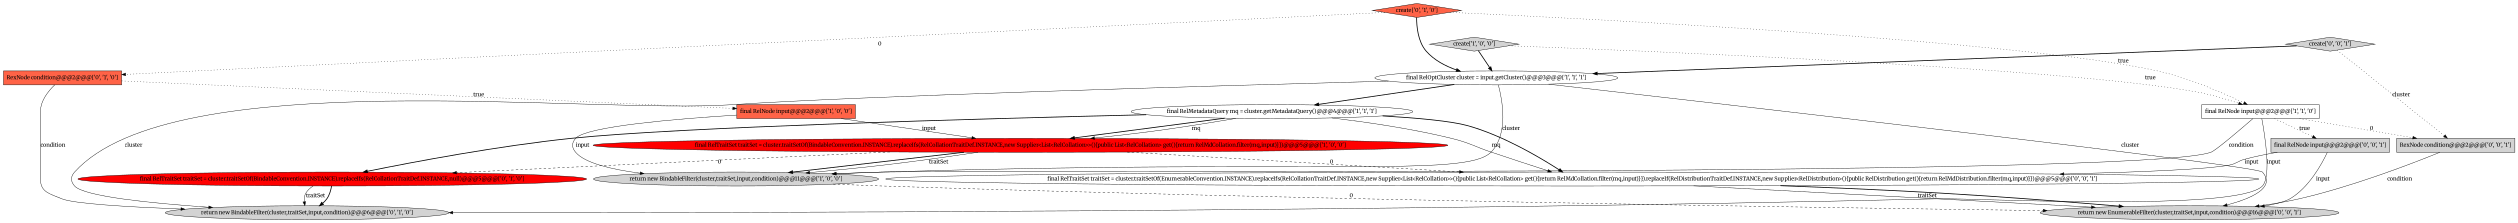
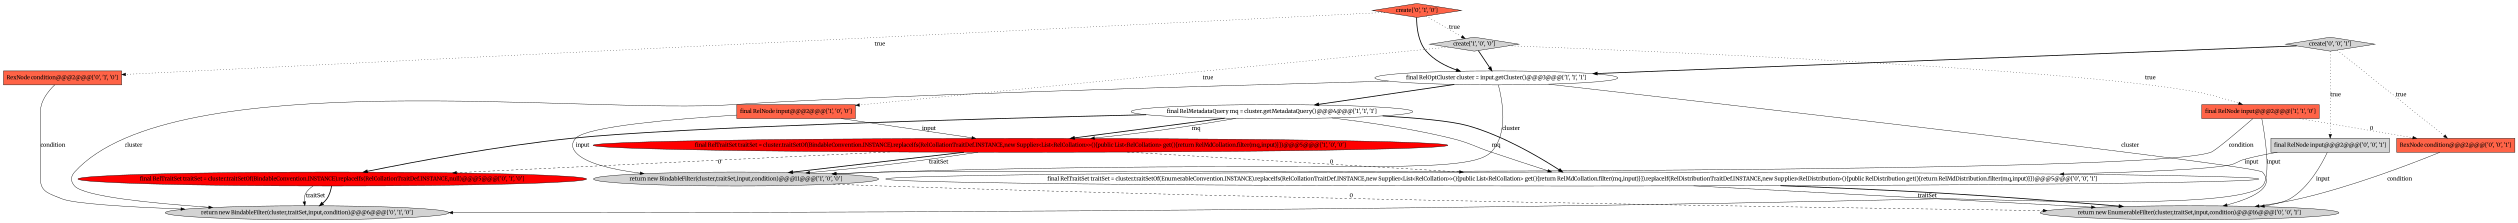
(1850, 36) -> (1444, 26)
(880, 44) -> (880, 44)
(427, 95) -> (1154, 76)
(2401, 95) -> (2401, 95)
(2260, 112) -> (2260, 112)
(2294, 128) -> (2330, 93)
(2456, 145) -> (2456, 145)
